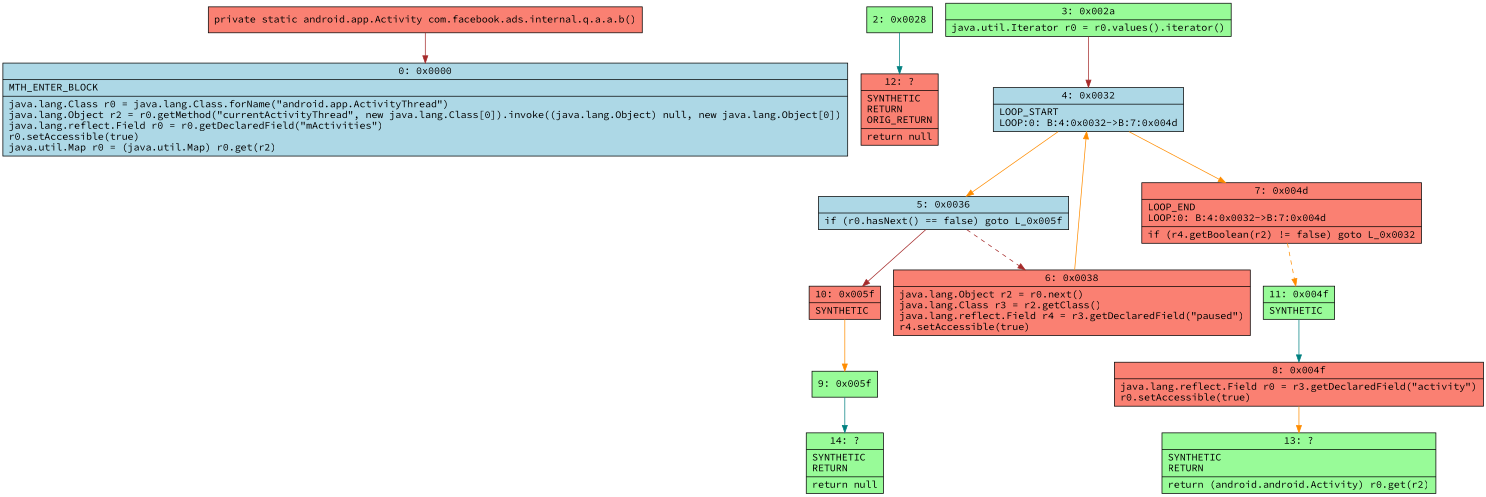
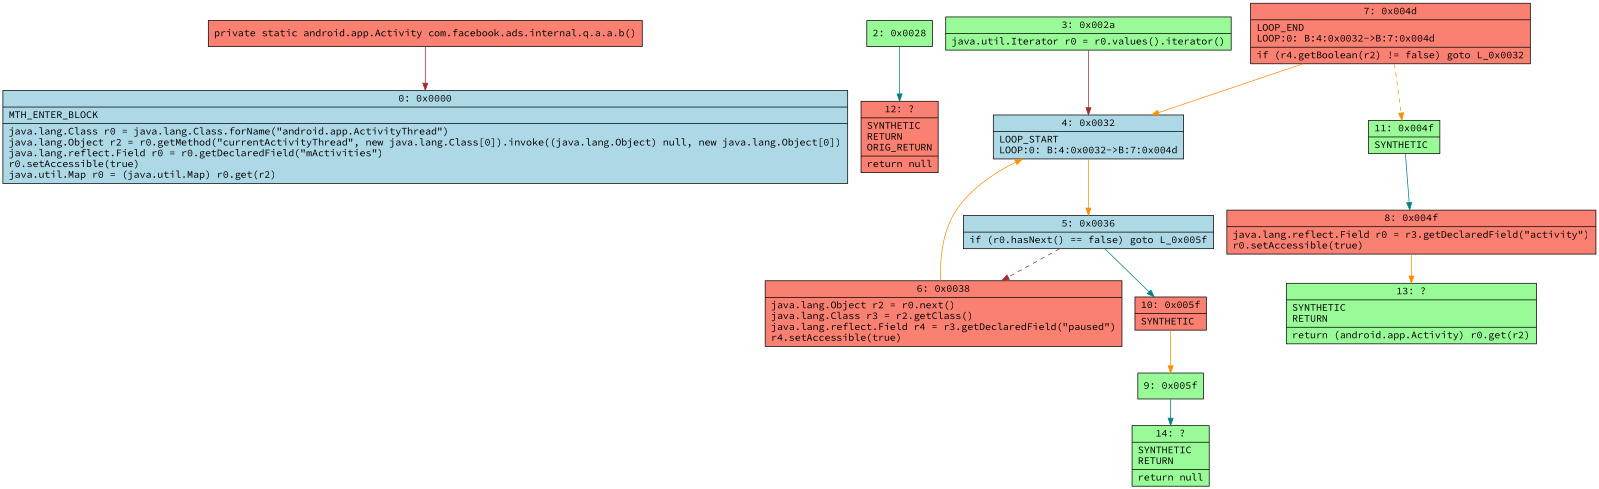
(1174, 156) -> (1231, 88)
(897, 255) -> (1127, 270)
(1299, 485) -> (1411, 335)
